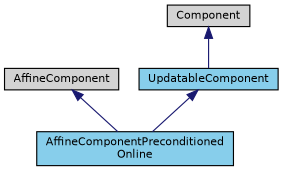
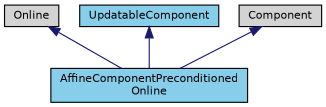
(209, 53) -> (216, 50)
(62, 79) -> (32, 16)
